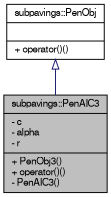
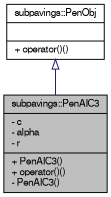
(37, 162) -> (37, 162)
